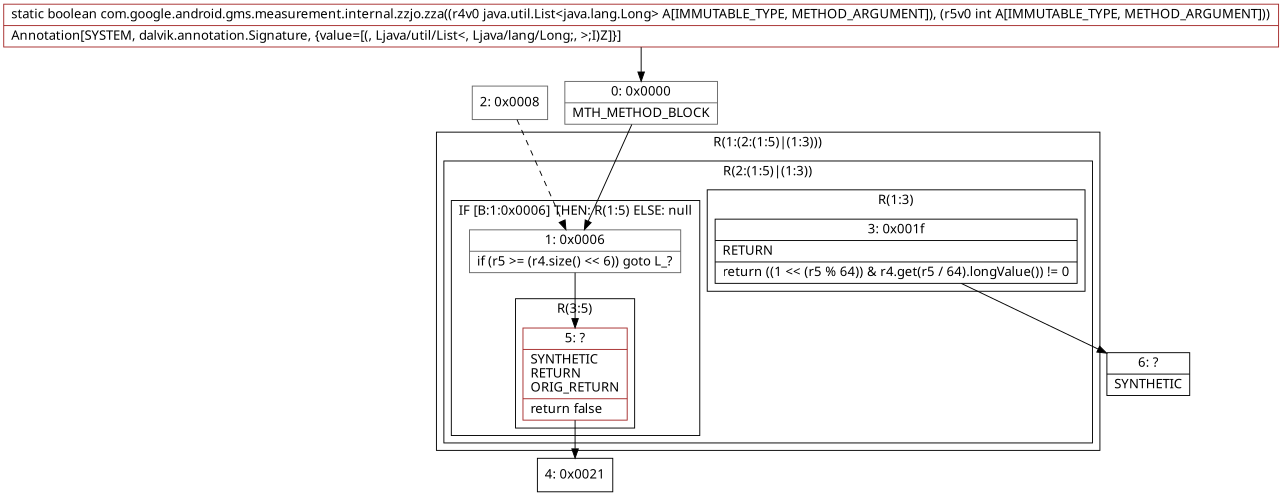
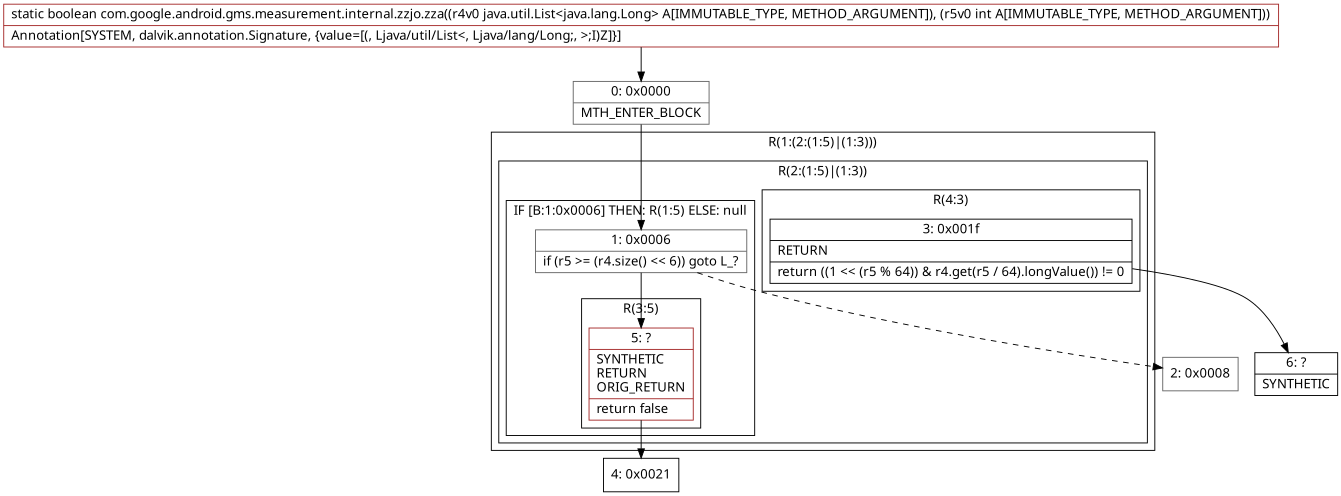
(641, 113) -> (641, 113)
(540, 170) -> (923, 328)
(896, 201) -> (951, 201)
